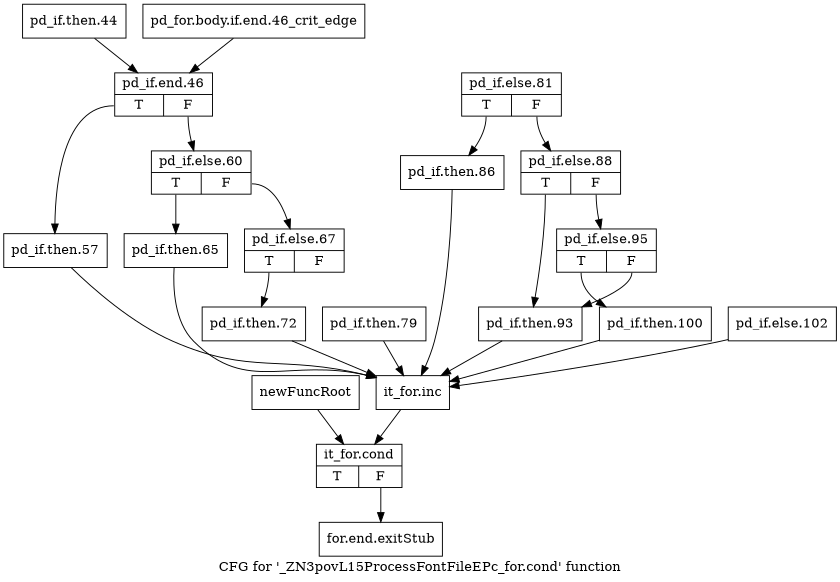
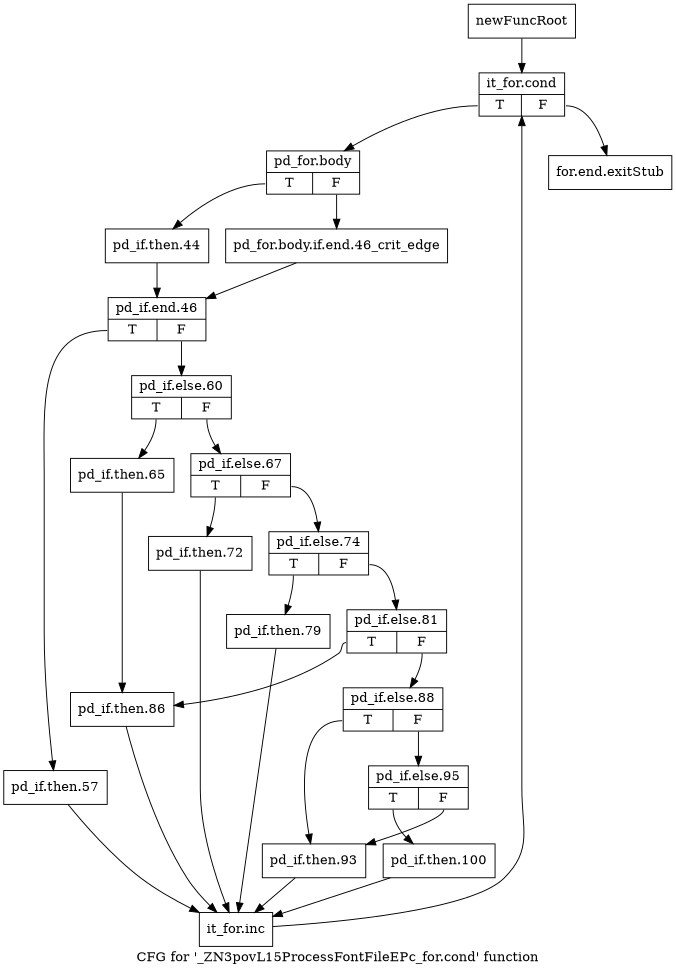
none -> (313, 173)
(782, 324) -> none
(237, 368) -> (122, 588)
none -> (319, 553)
